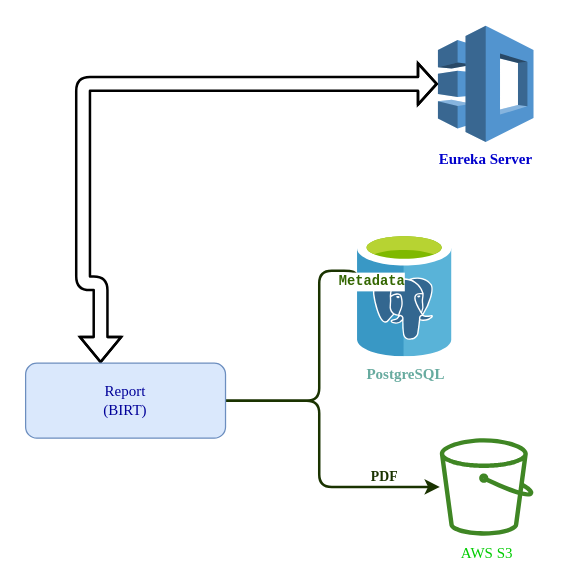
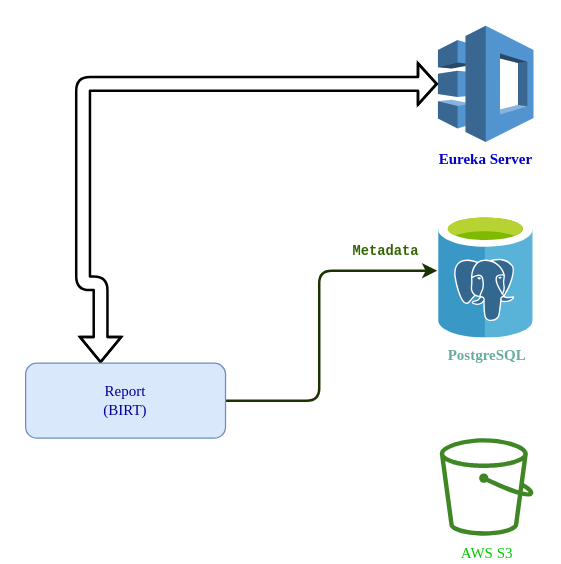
(405, 294) -> (486, 276)
(338, 487) -> none
